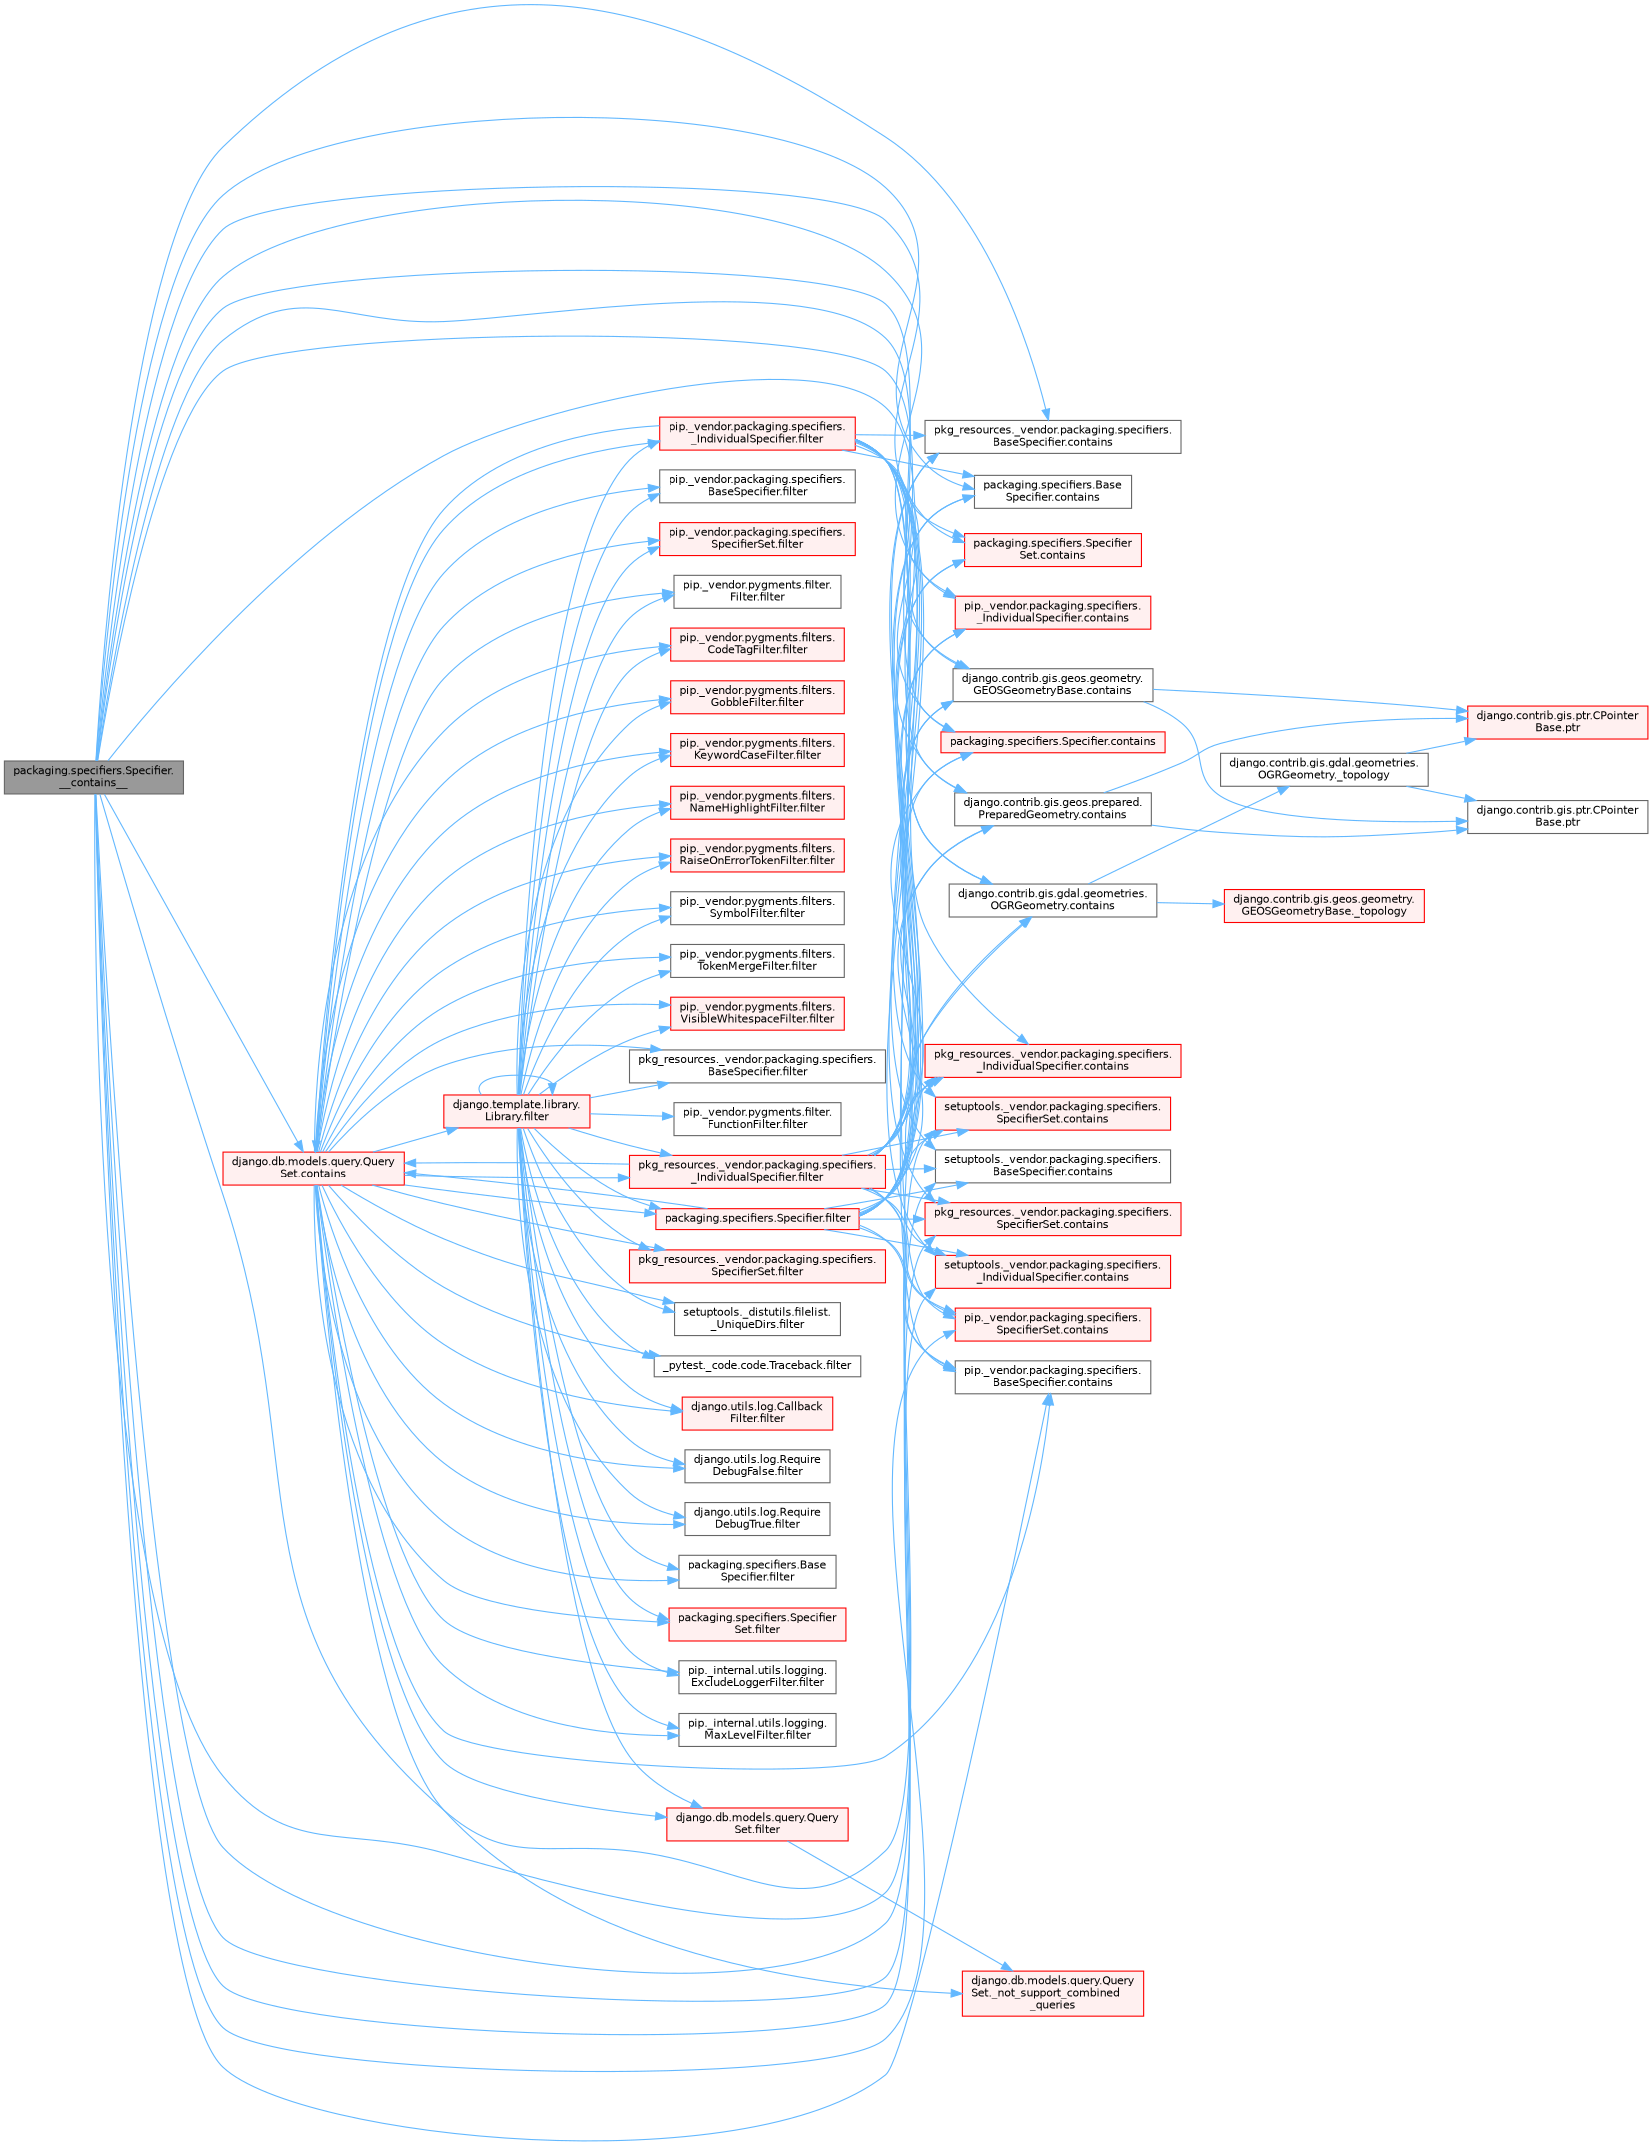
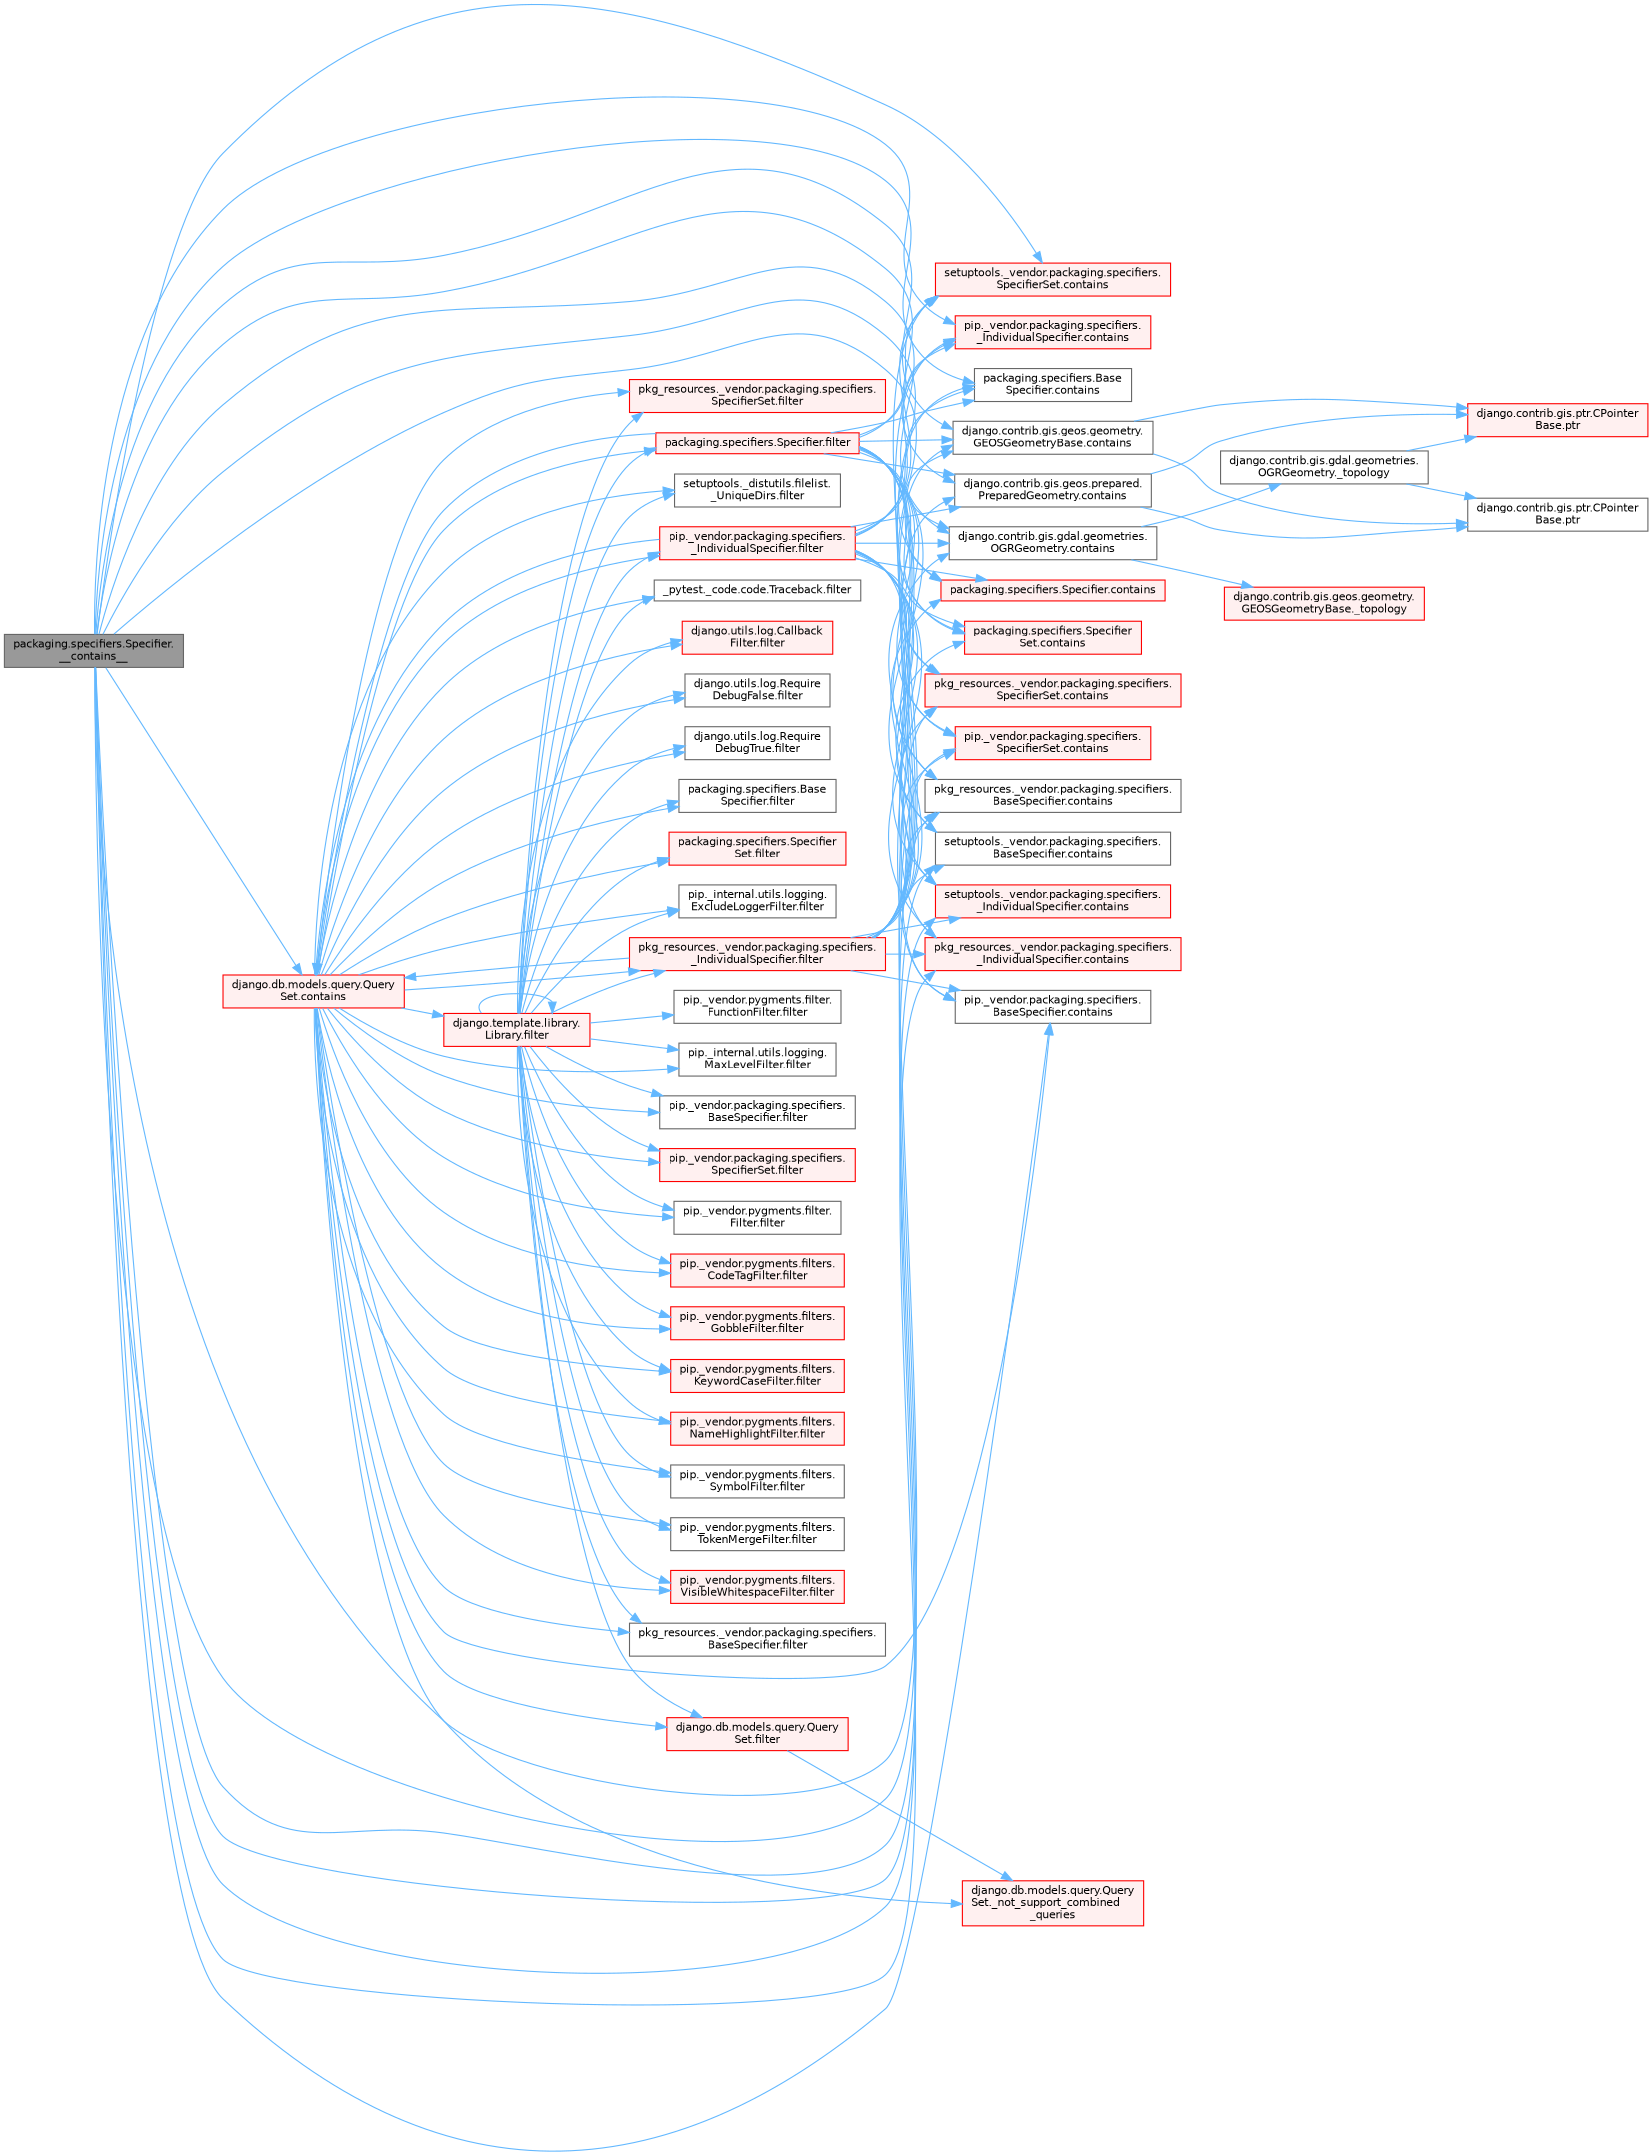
(757, 855) -> none
